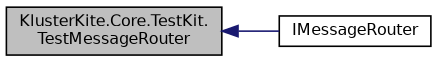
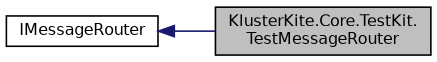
(259, 31) -> (195, 31)
